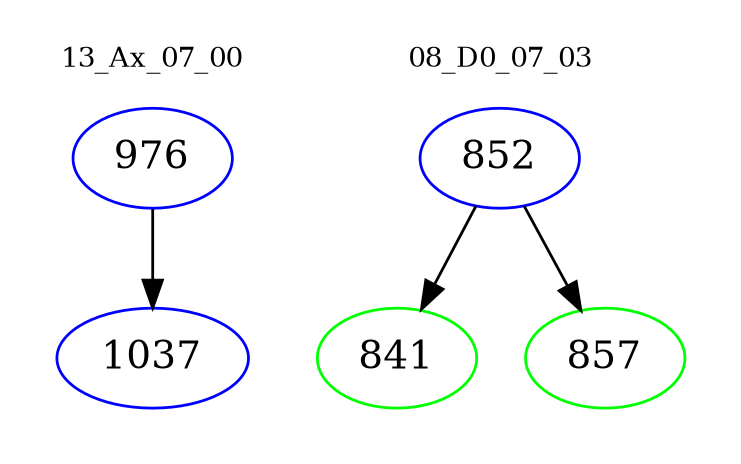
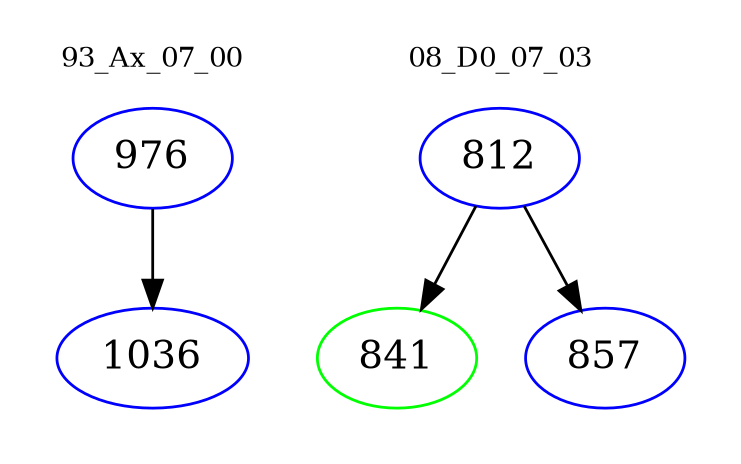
(153, 60) -> (153, 60)
(500, 158) -> (500, 158)
(153, 358) -> (153, 358)
(605, 358) -> (605, 358)
